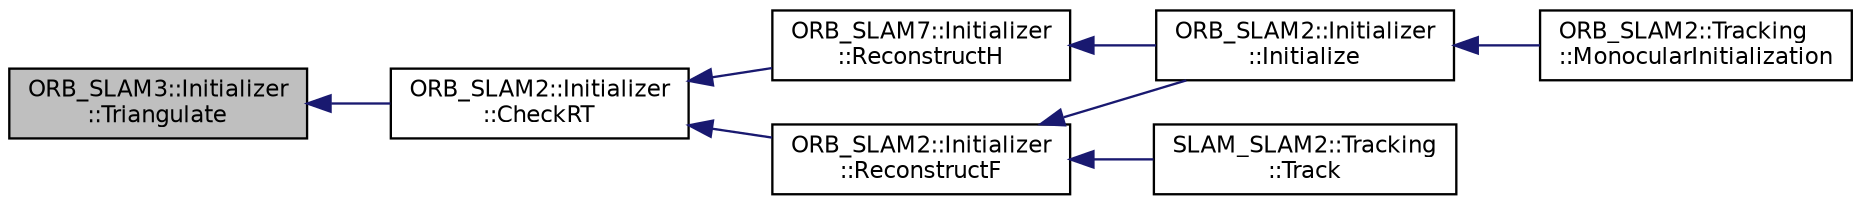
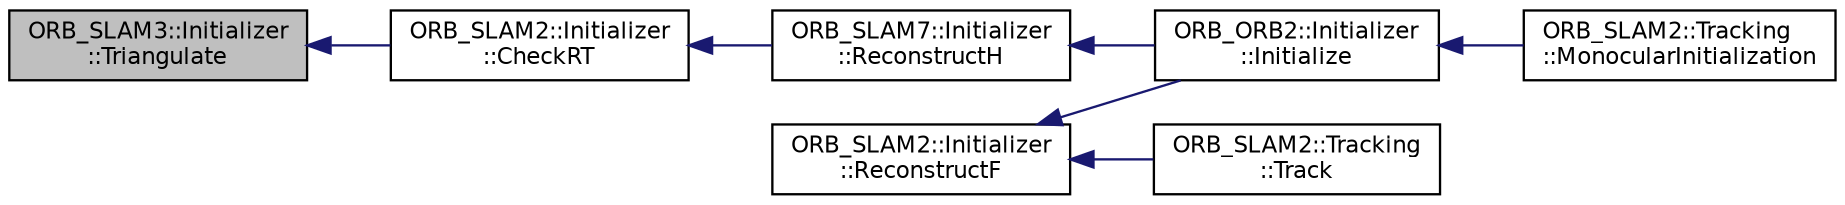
(1305, 45) -> (1297, 45)
(742, 133) -> none
(1305, 159) -> (1297, 159)
